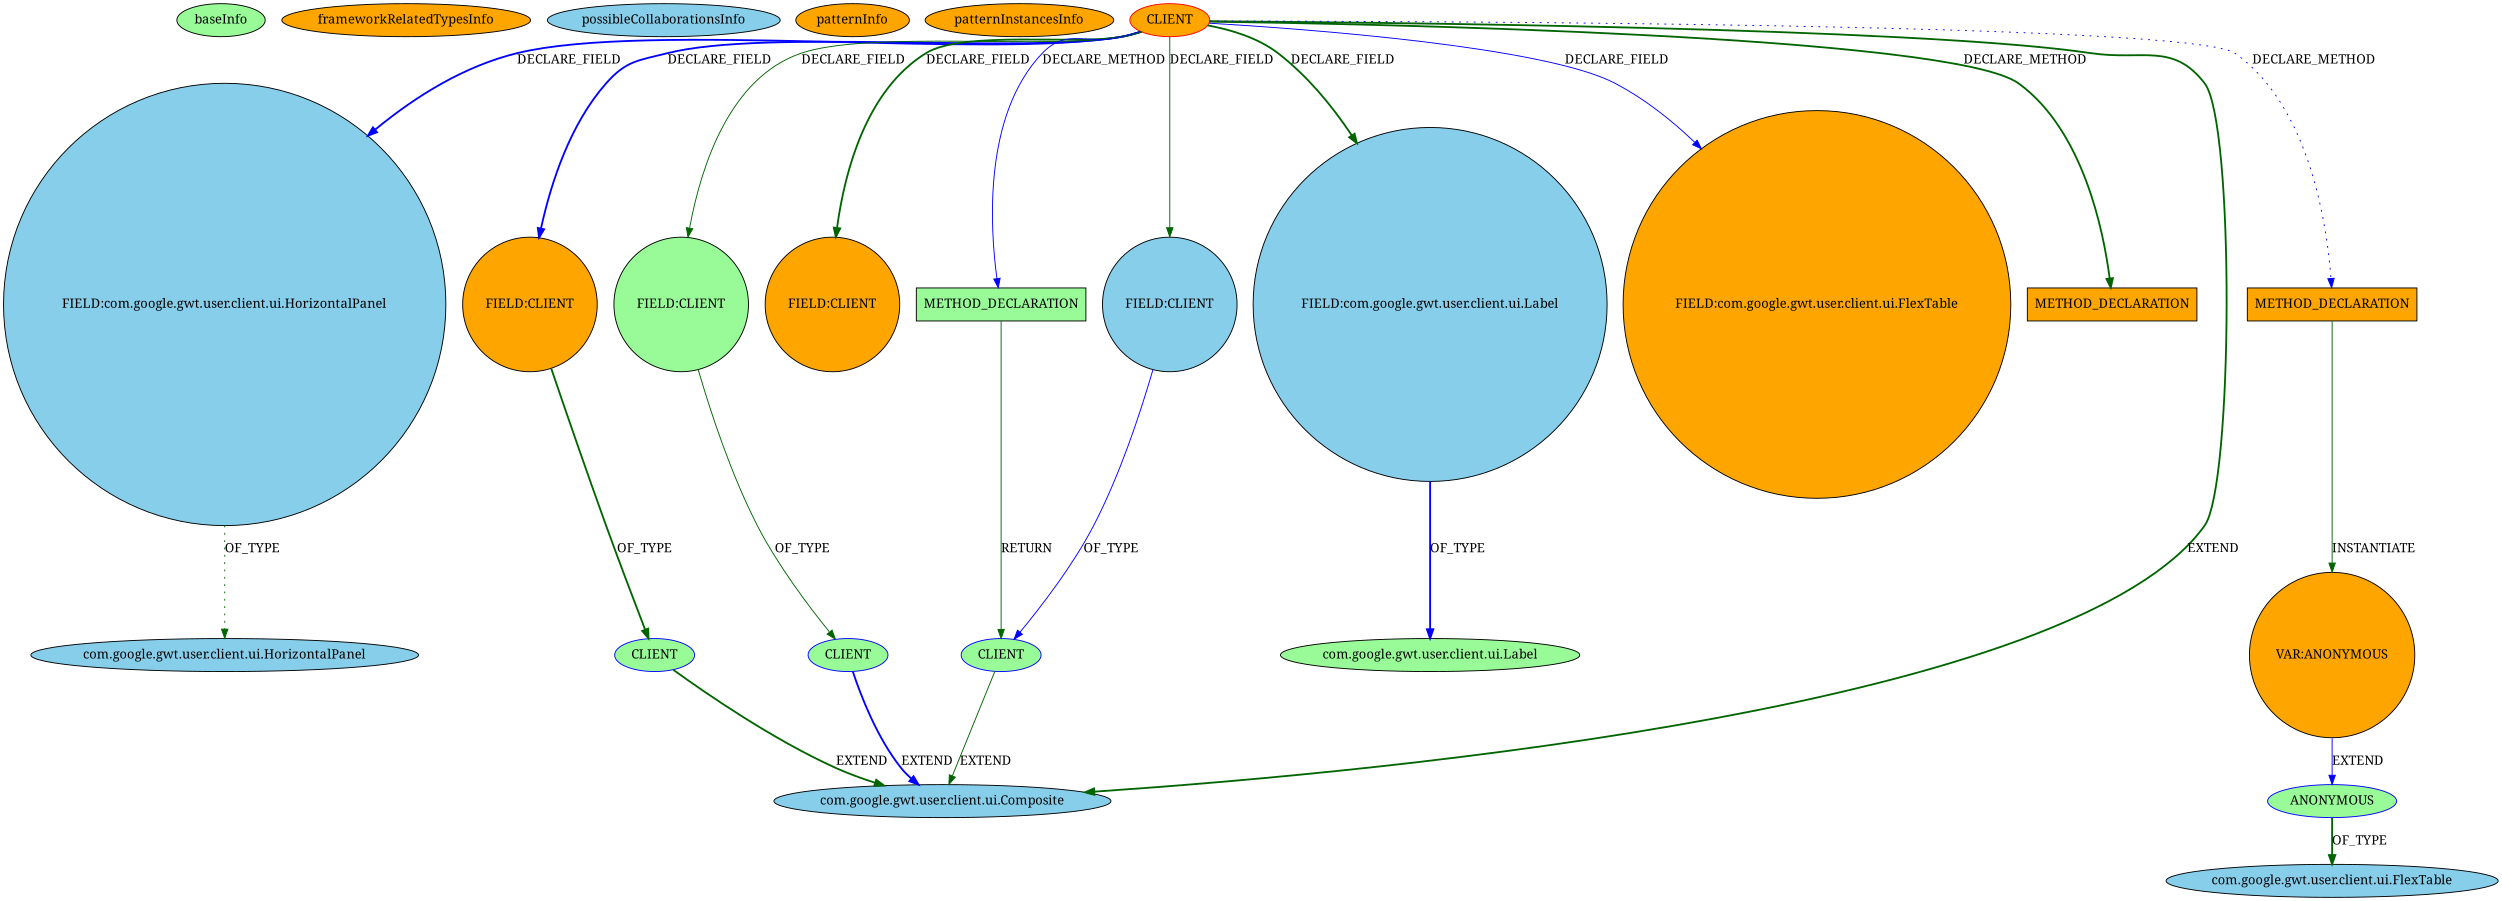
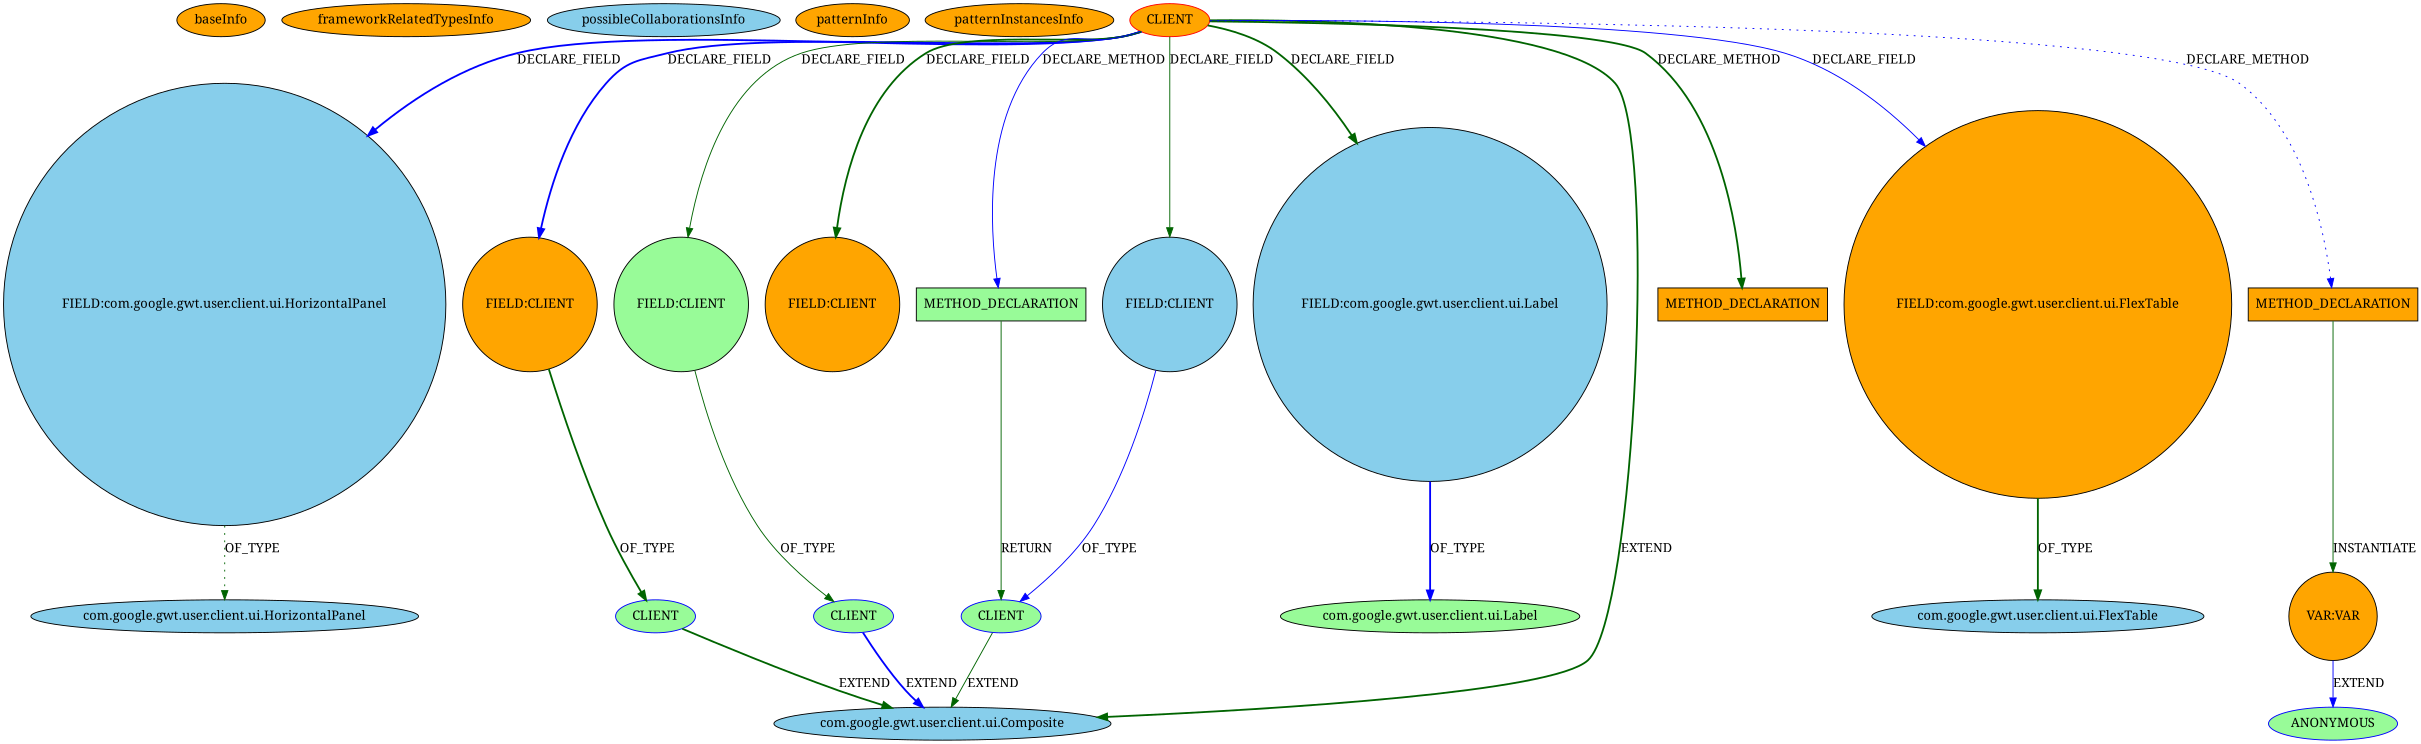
(221, 20) -> (221, 20)
(2332, 655) -> (2333, 616)
(2332, 836) -> (2038, 544)
